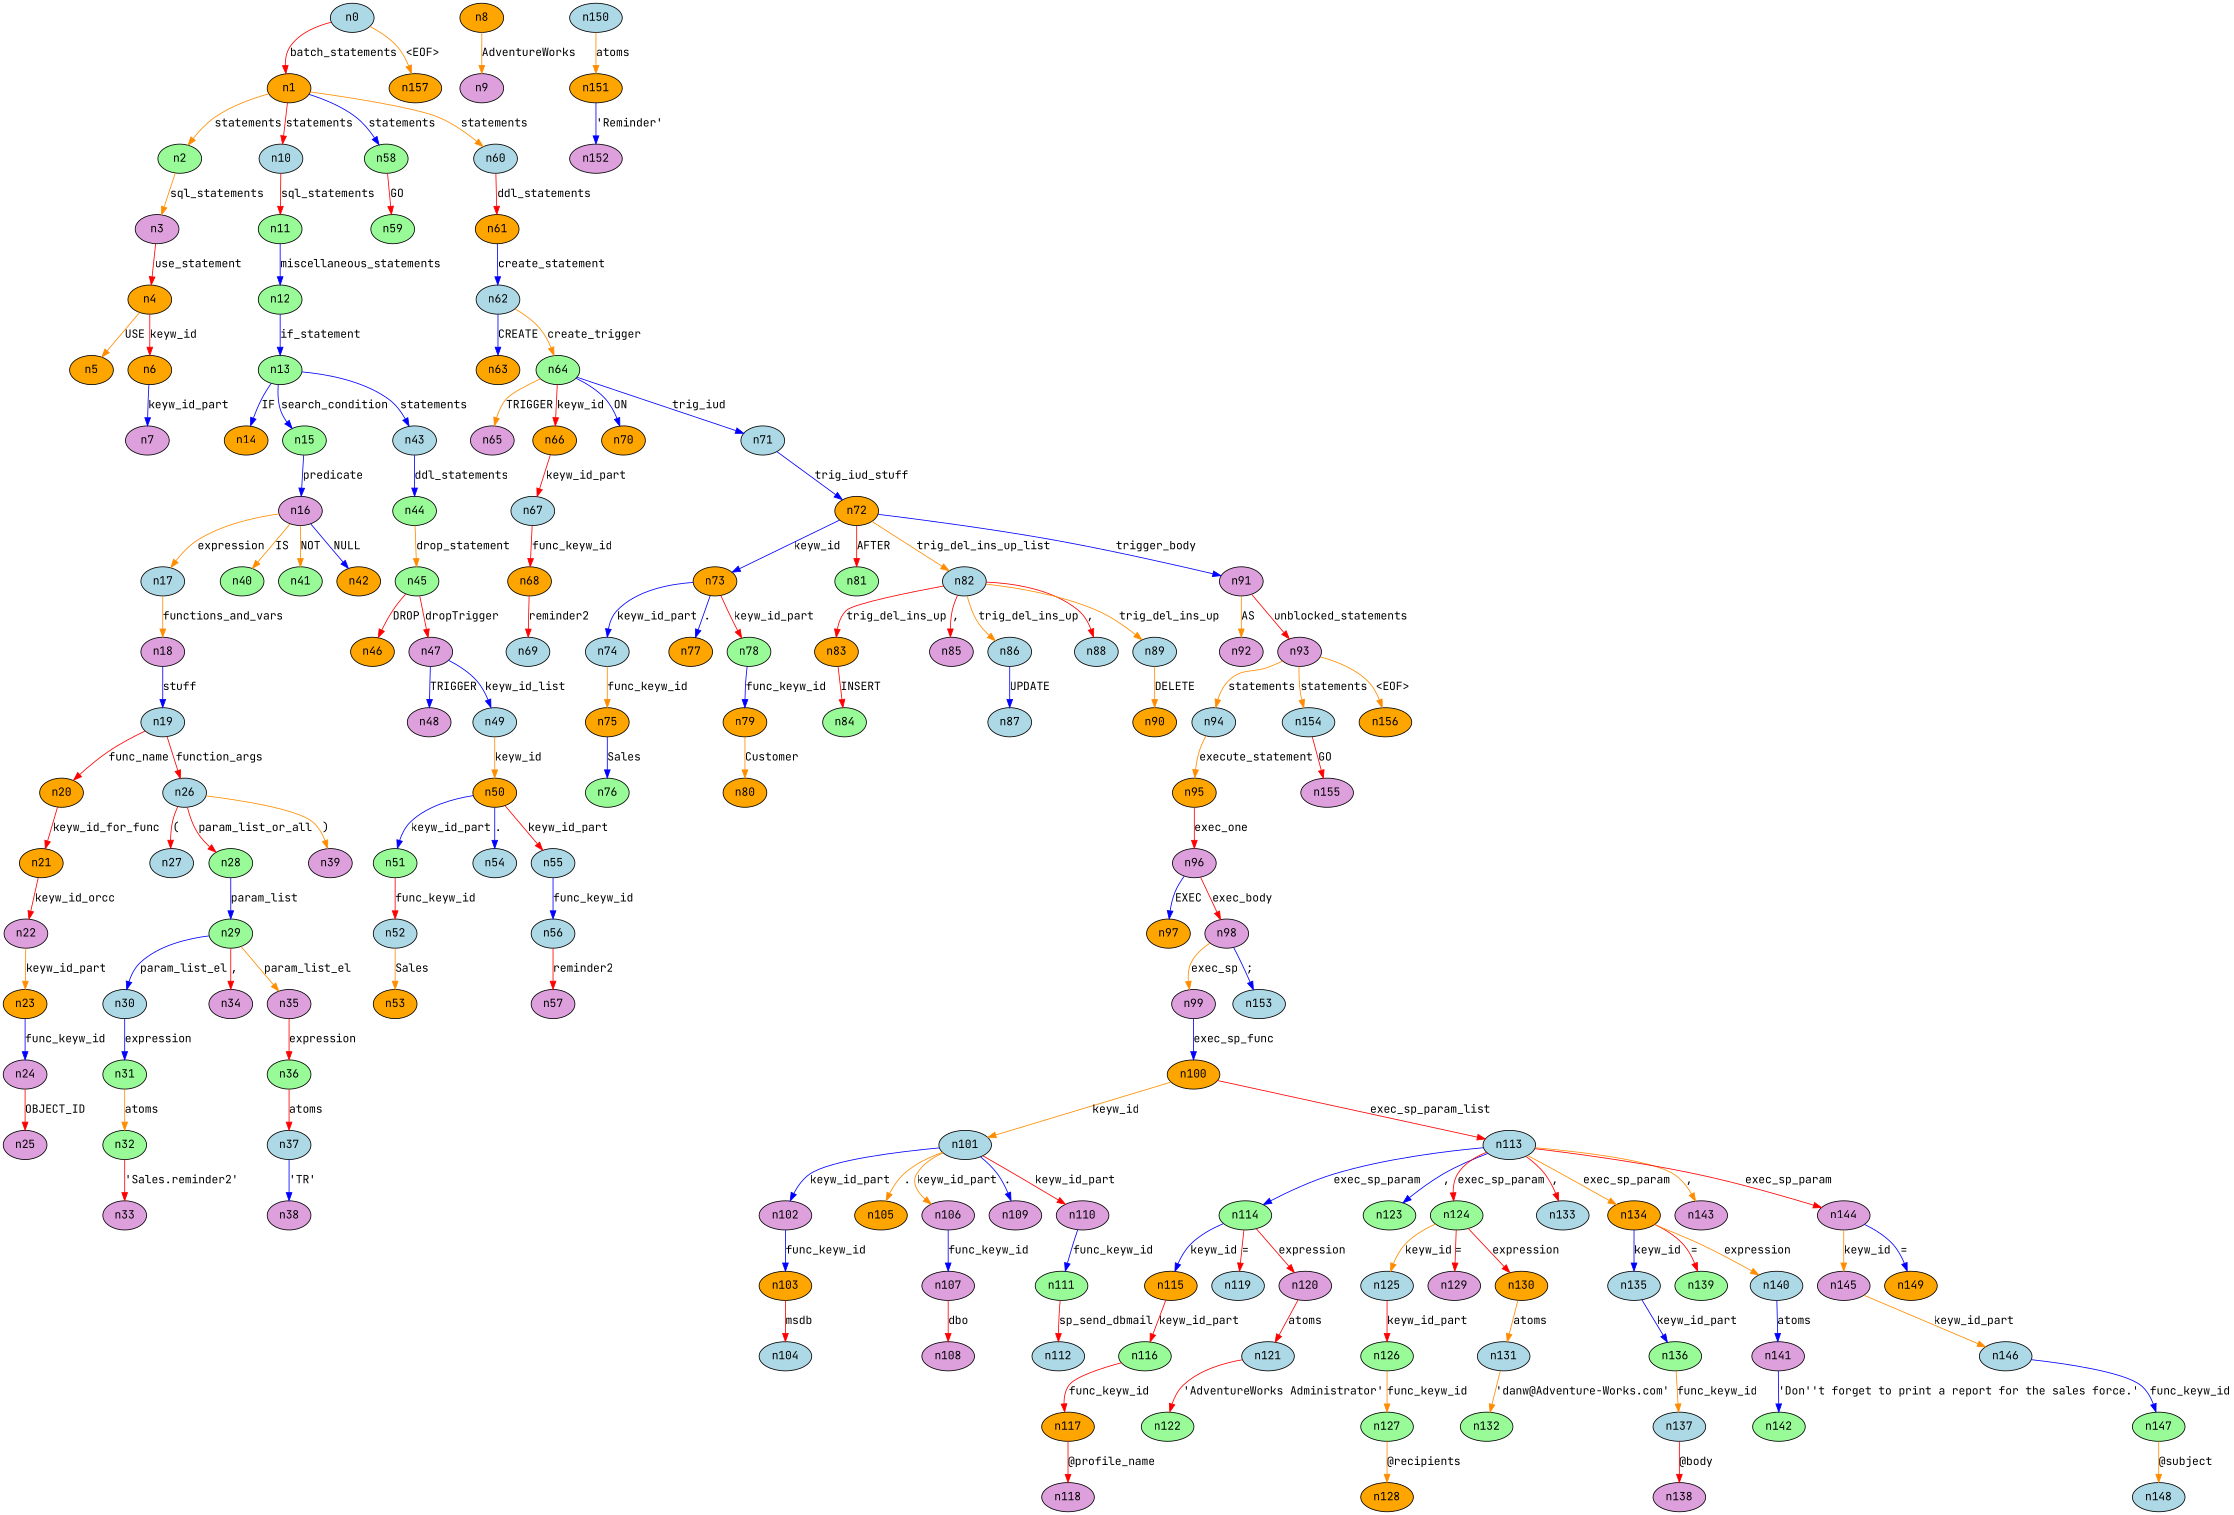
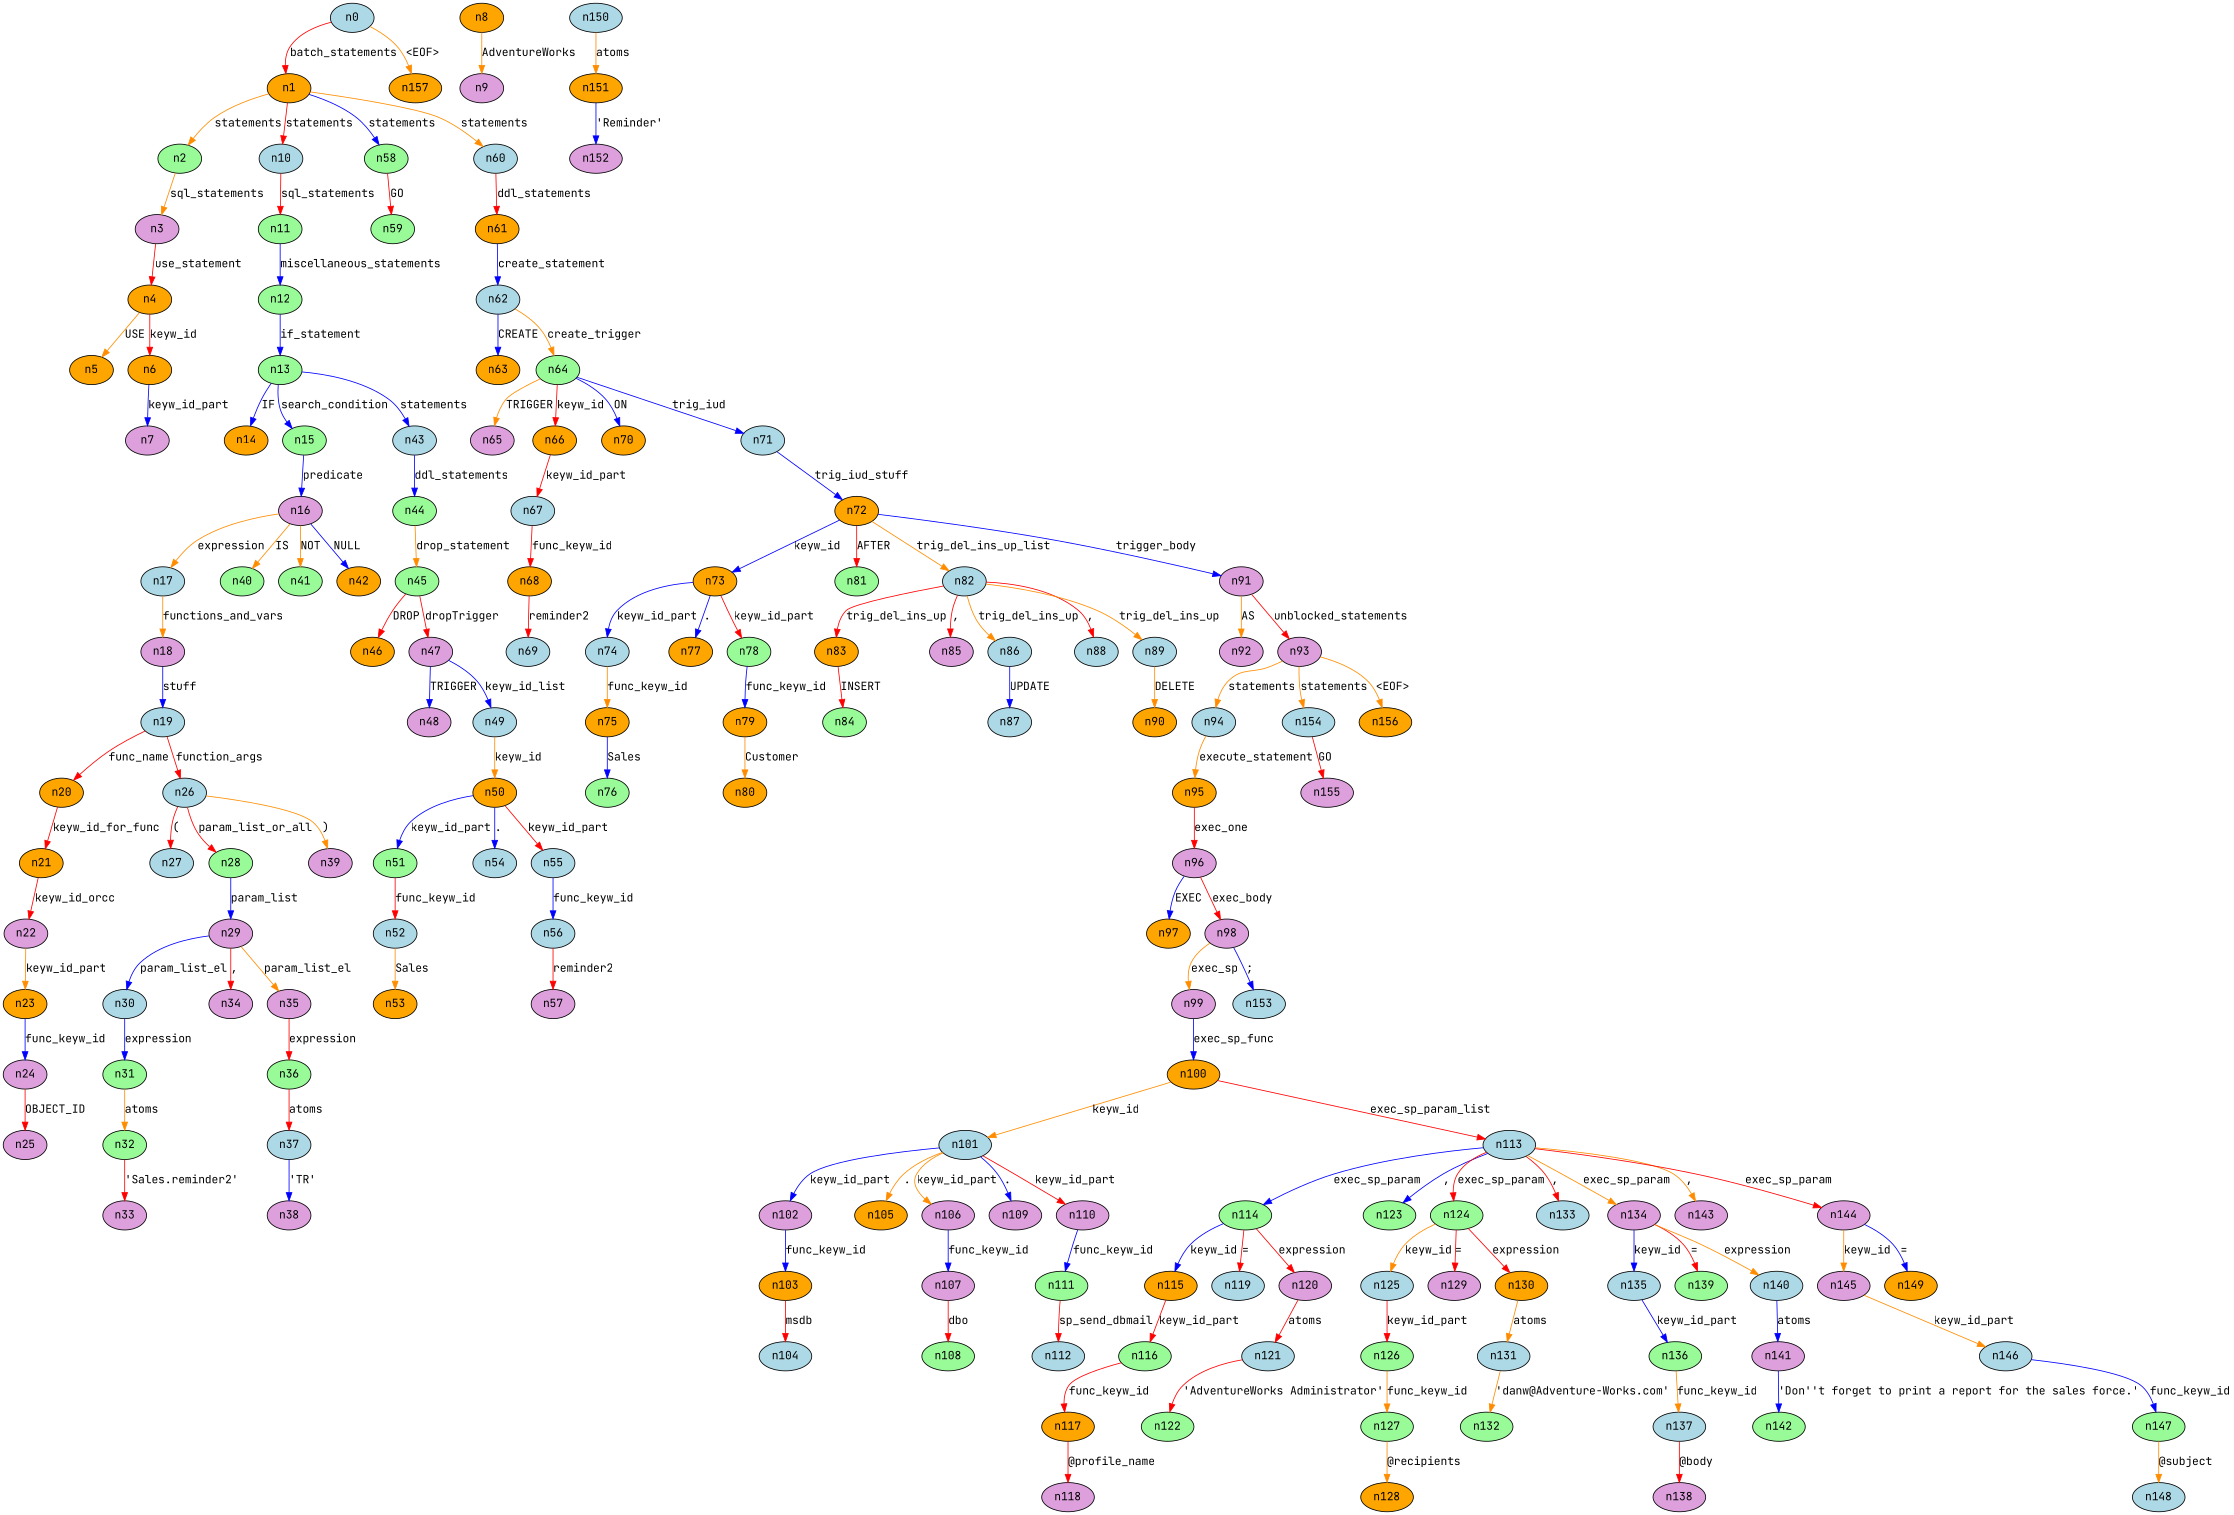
(231, 934) -> (231, 934)
(1634, 1215) -> (1634, 1215)
(948, 1356) -> (948, 1356)
